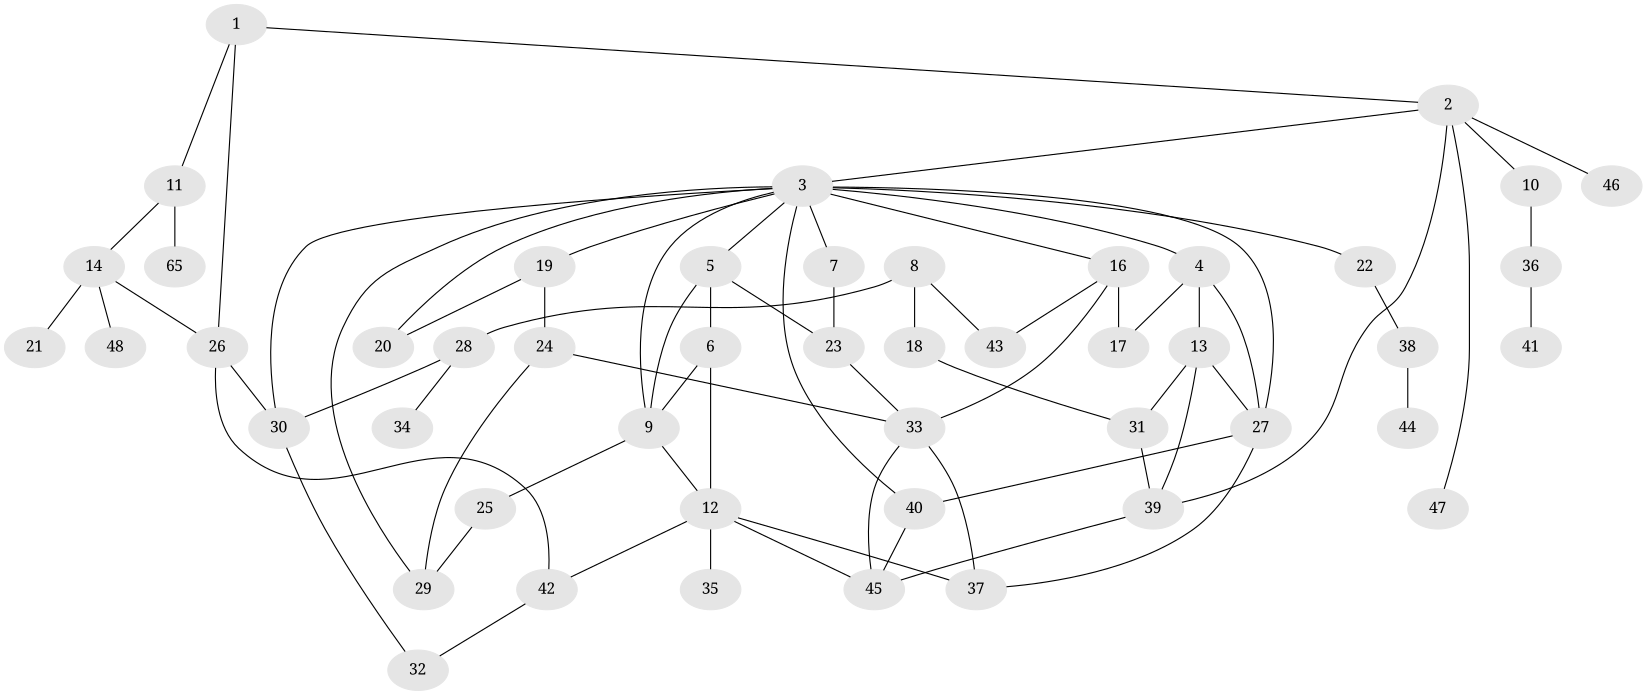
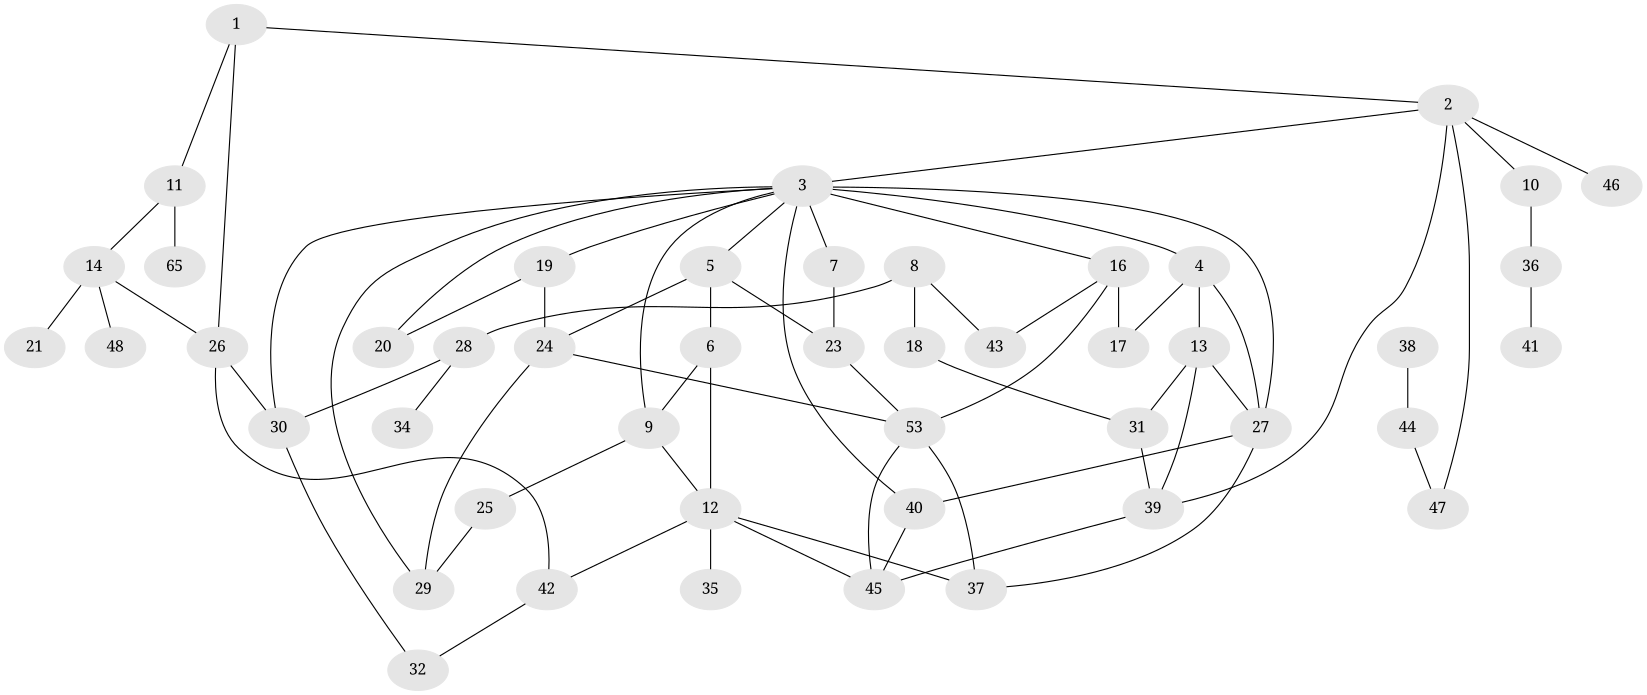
(1365, 267) -> none
(664, 343) -> (610, 315)
(915, 428) -> (915, 428)
none -> (1423, 468)
